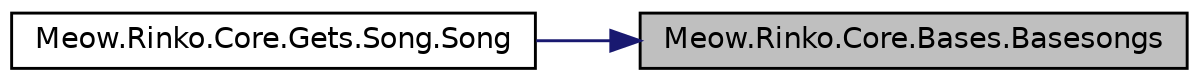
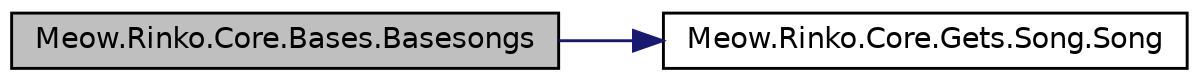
(574, 41) -> (596, 41)
